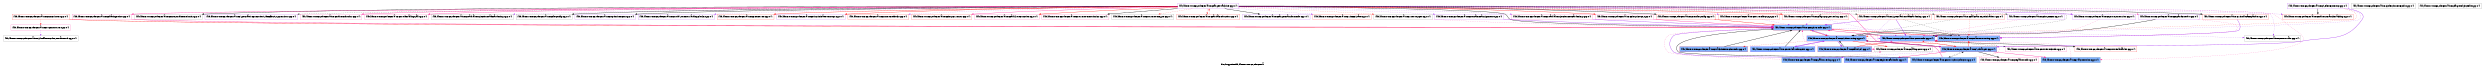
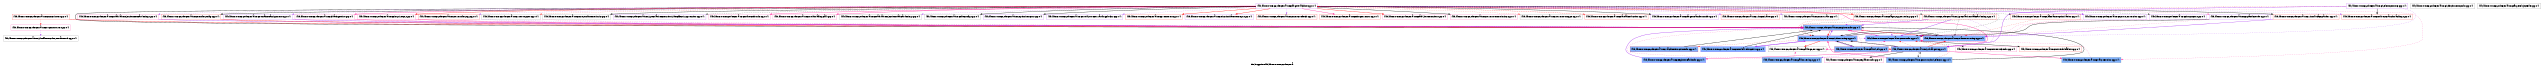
(2058, 33) -> (1861, 33)
